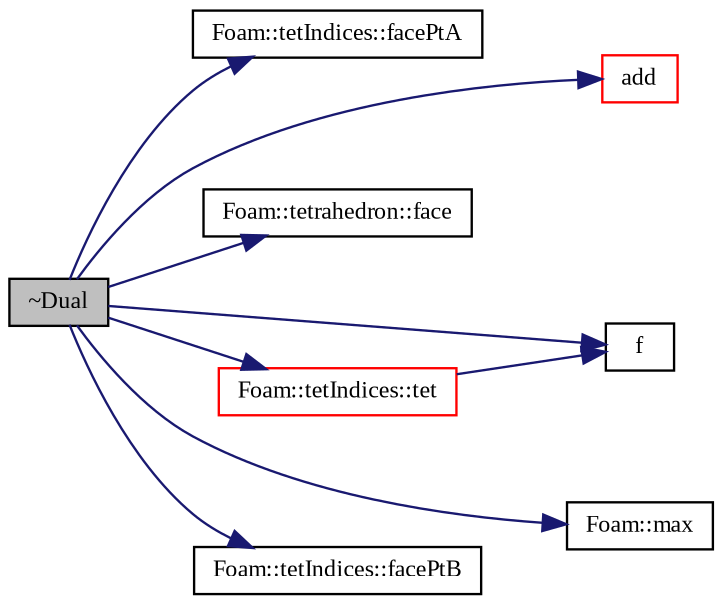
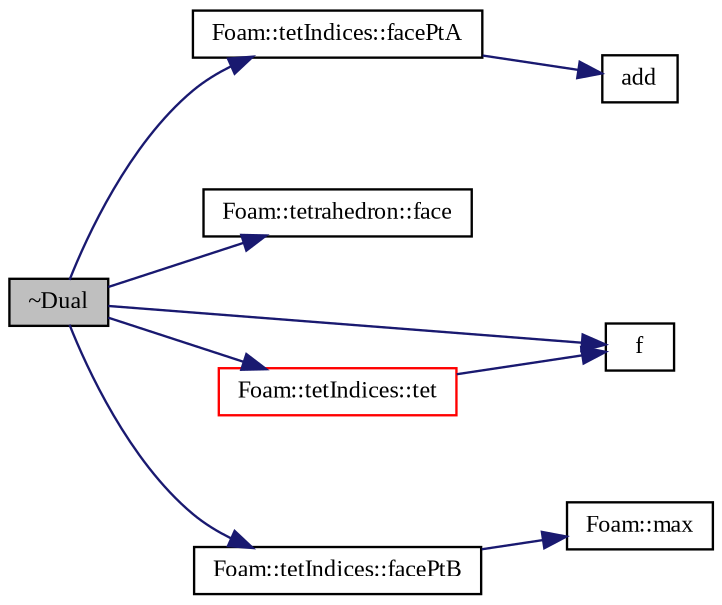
(640, 79) -> (640, 79)
(302, 124) -> (531, 63)
(285, 476) -> (512, 545)
